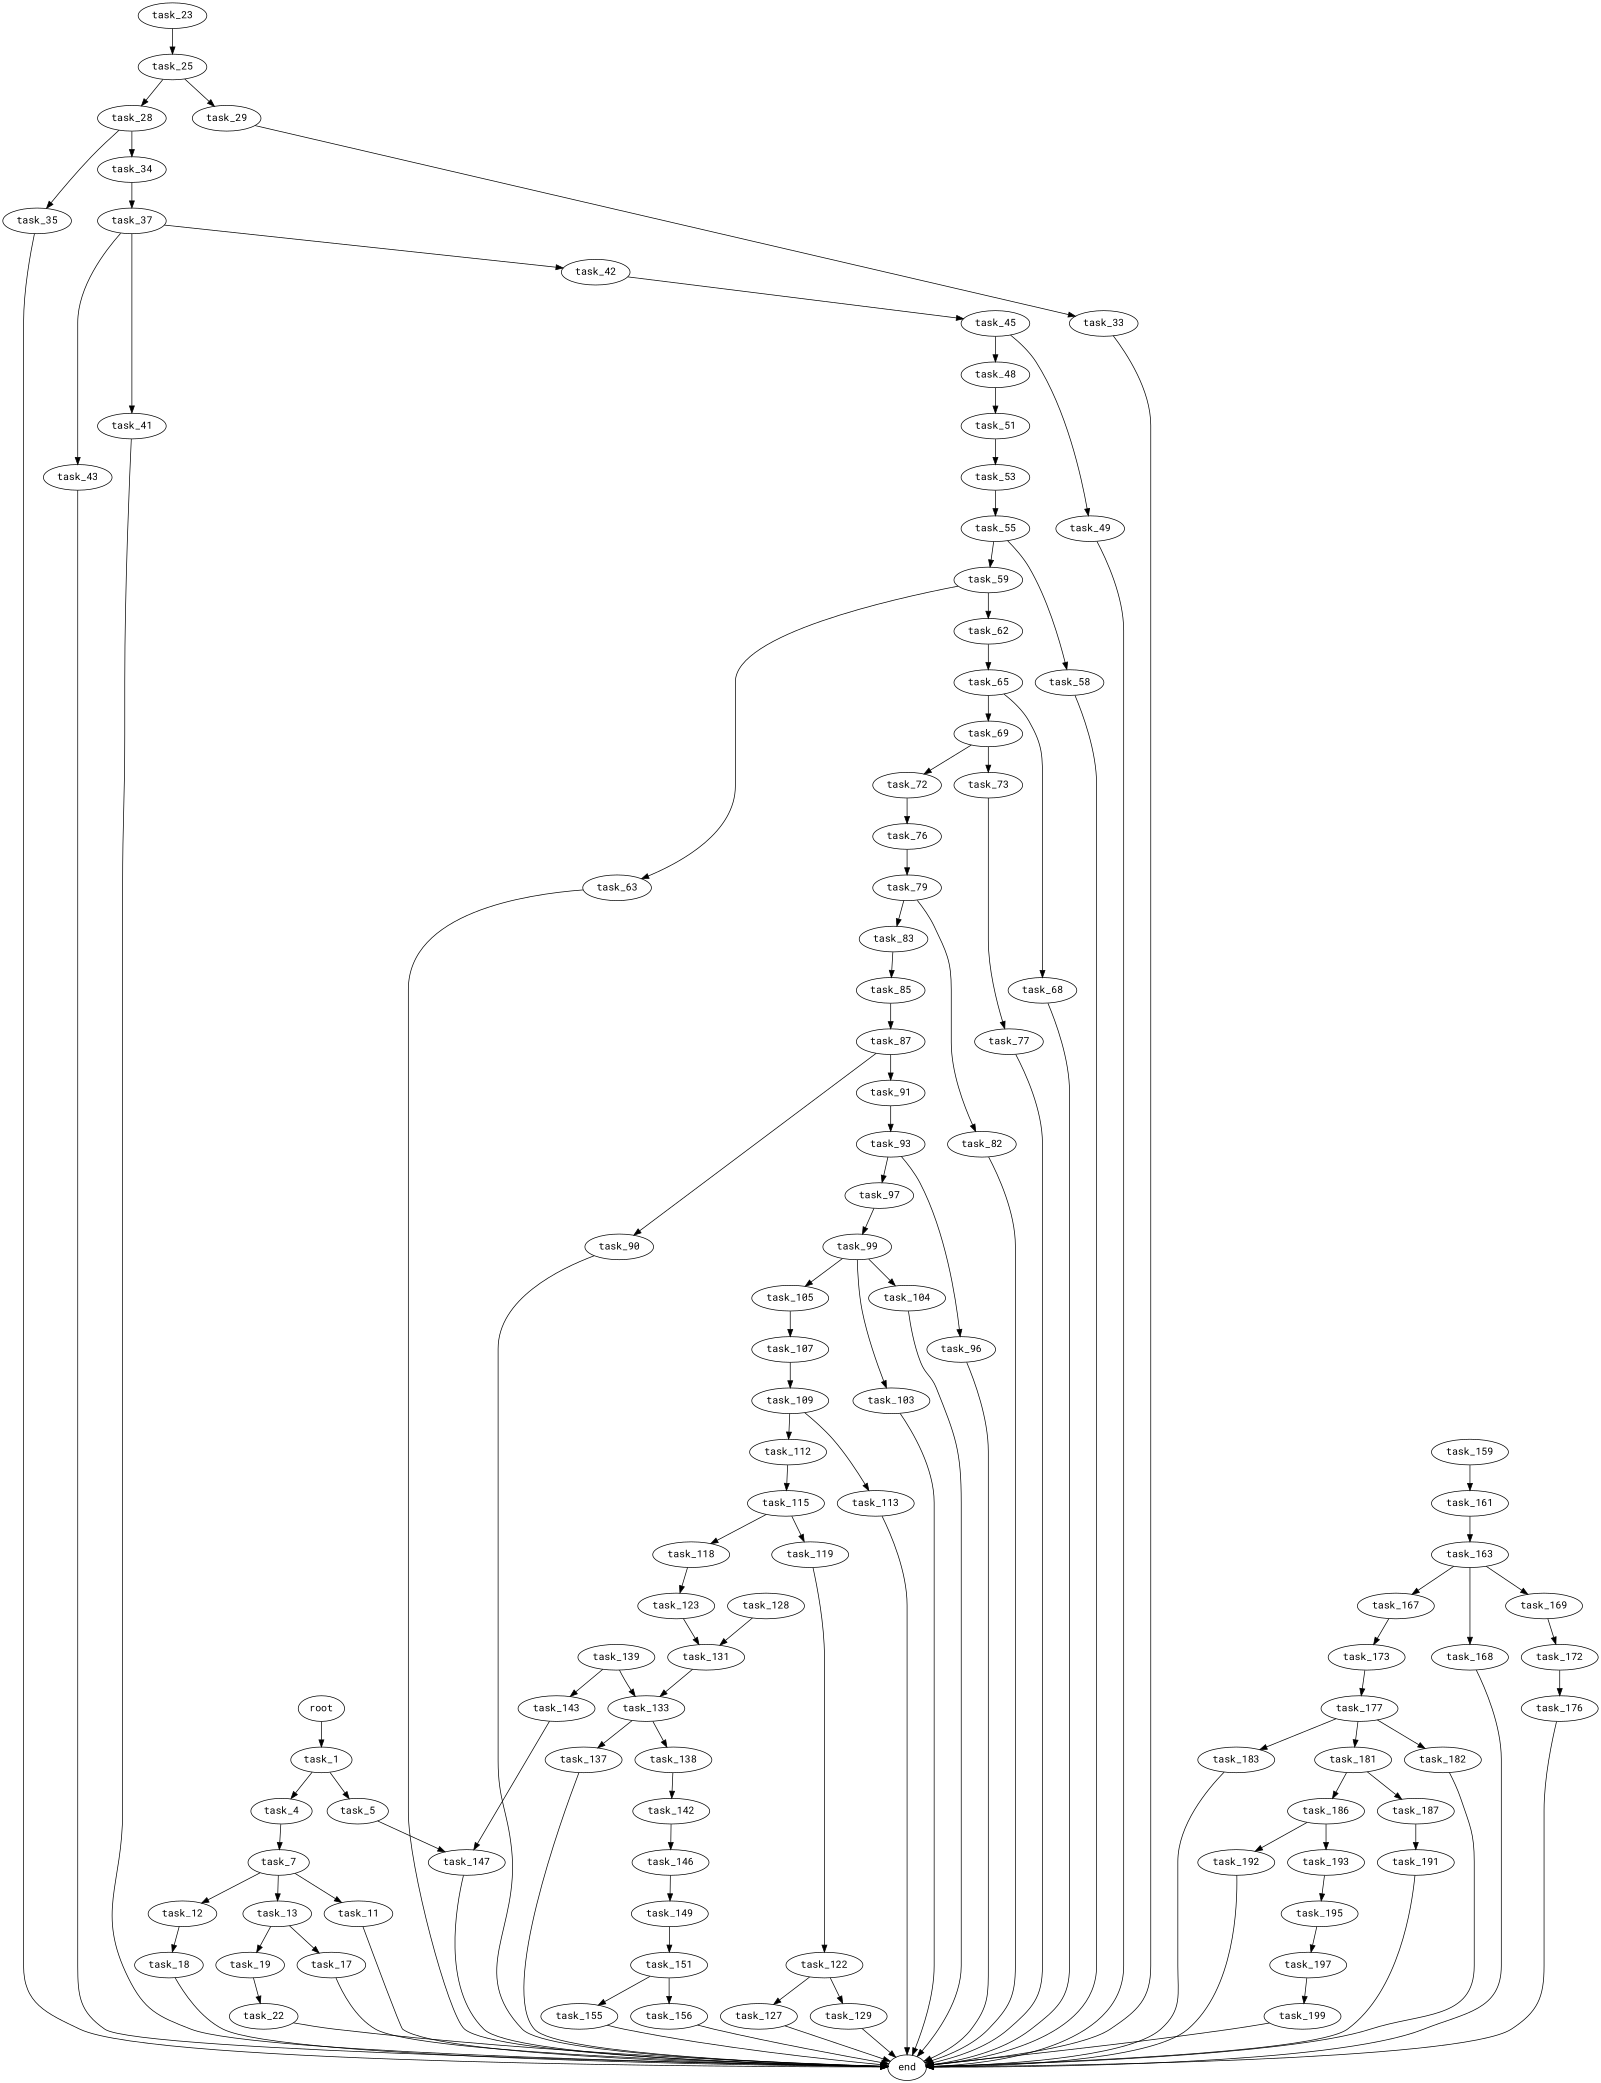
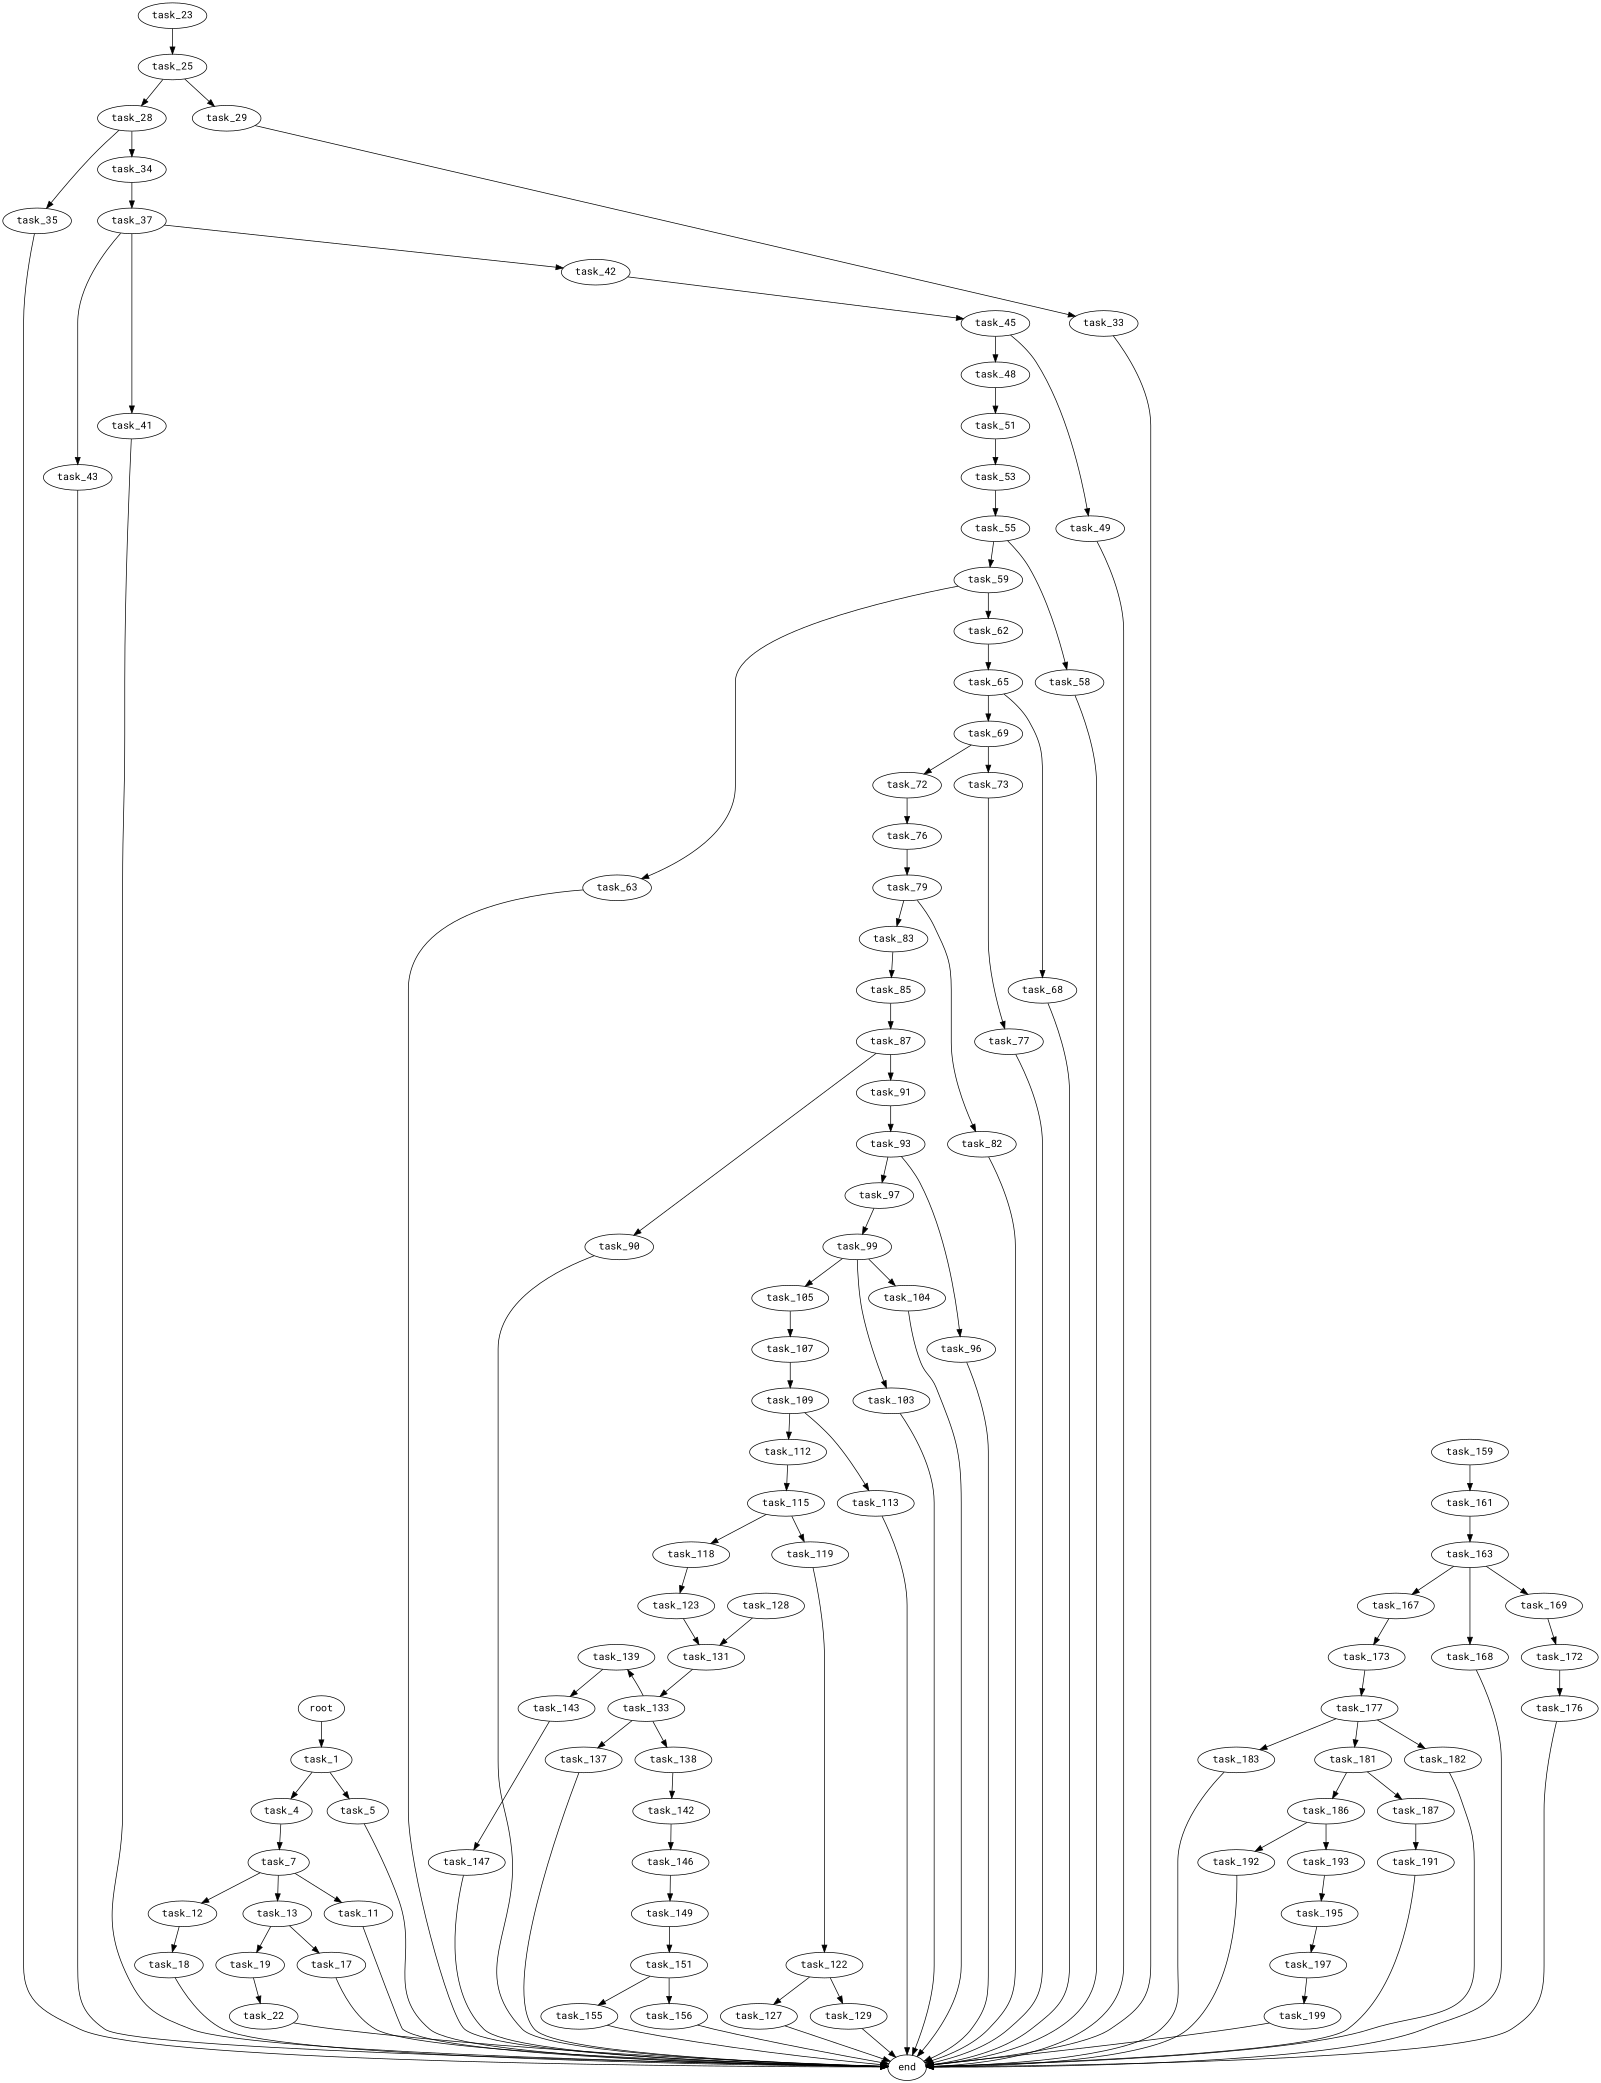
(625, 1680) -> (638, 1686)
(405, 1834) -> (444, 2035)
